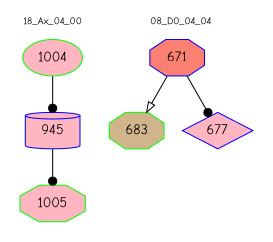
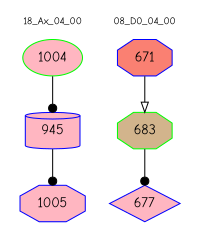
(181, 22) -> (145, 22)
(197, 93) -> (145, 163)
(53, 204) -> (53, 204)
